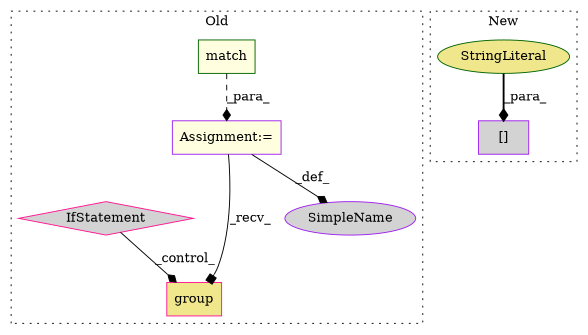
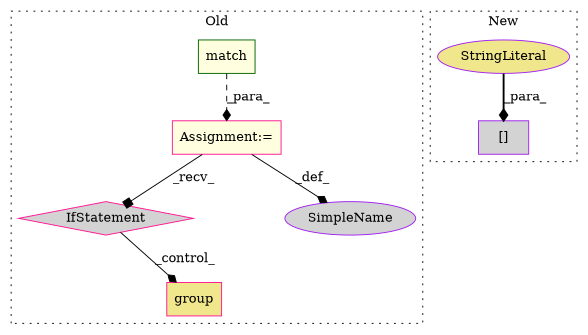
(504, 57) -> (504, 57)
(227, 138) -> (227, 138)
(229, 215) -> (167, 177)
